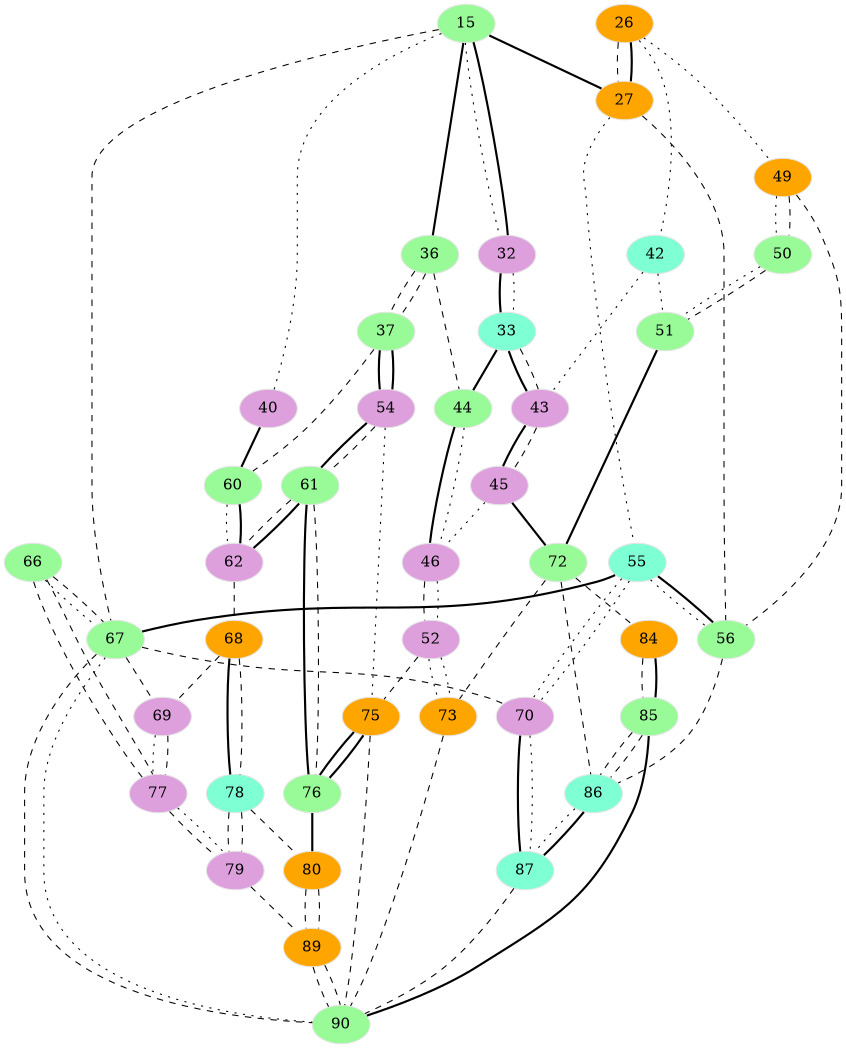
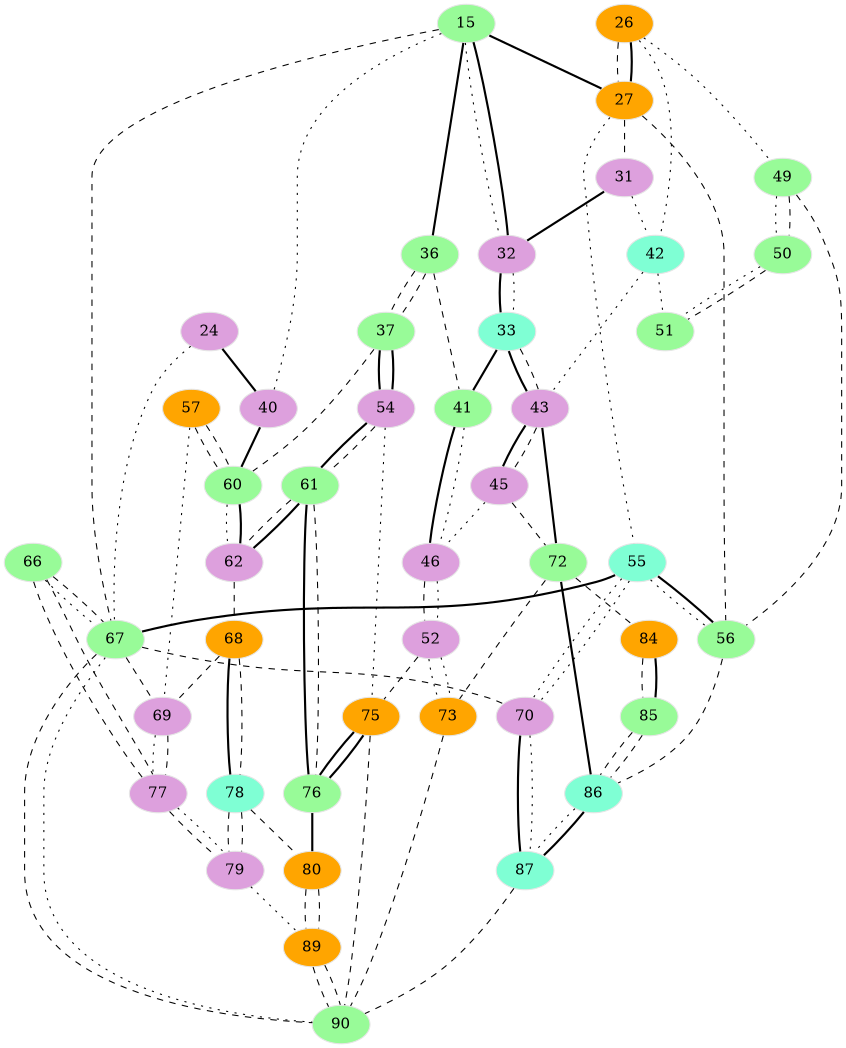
none -> (625, 178)
(783, 178) -> (783, 178)
none -> (210, 332)
none -> (191, 409)
(463, 409) -> (463, 409)
(609, 452) -> (549, 485)
(529, 524) -> (529, 524)
(576, 678) -> (576, 678)
(274, 909) -> (274, 909)
(553, 917) -> none
